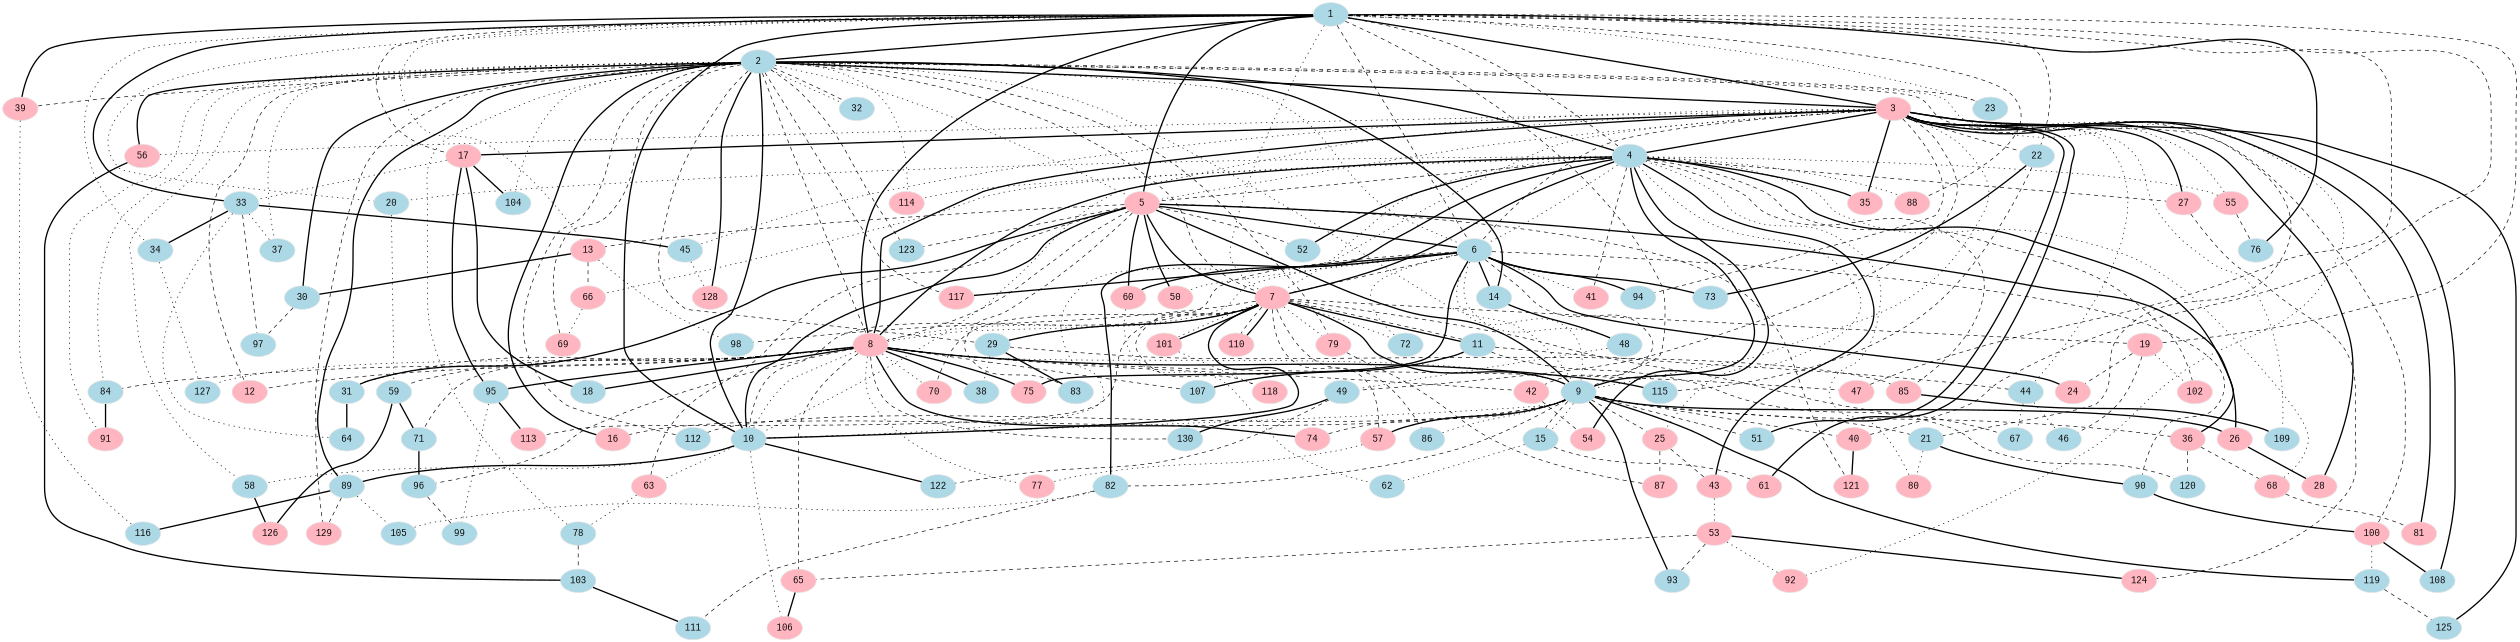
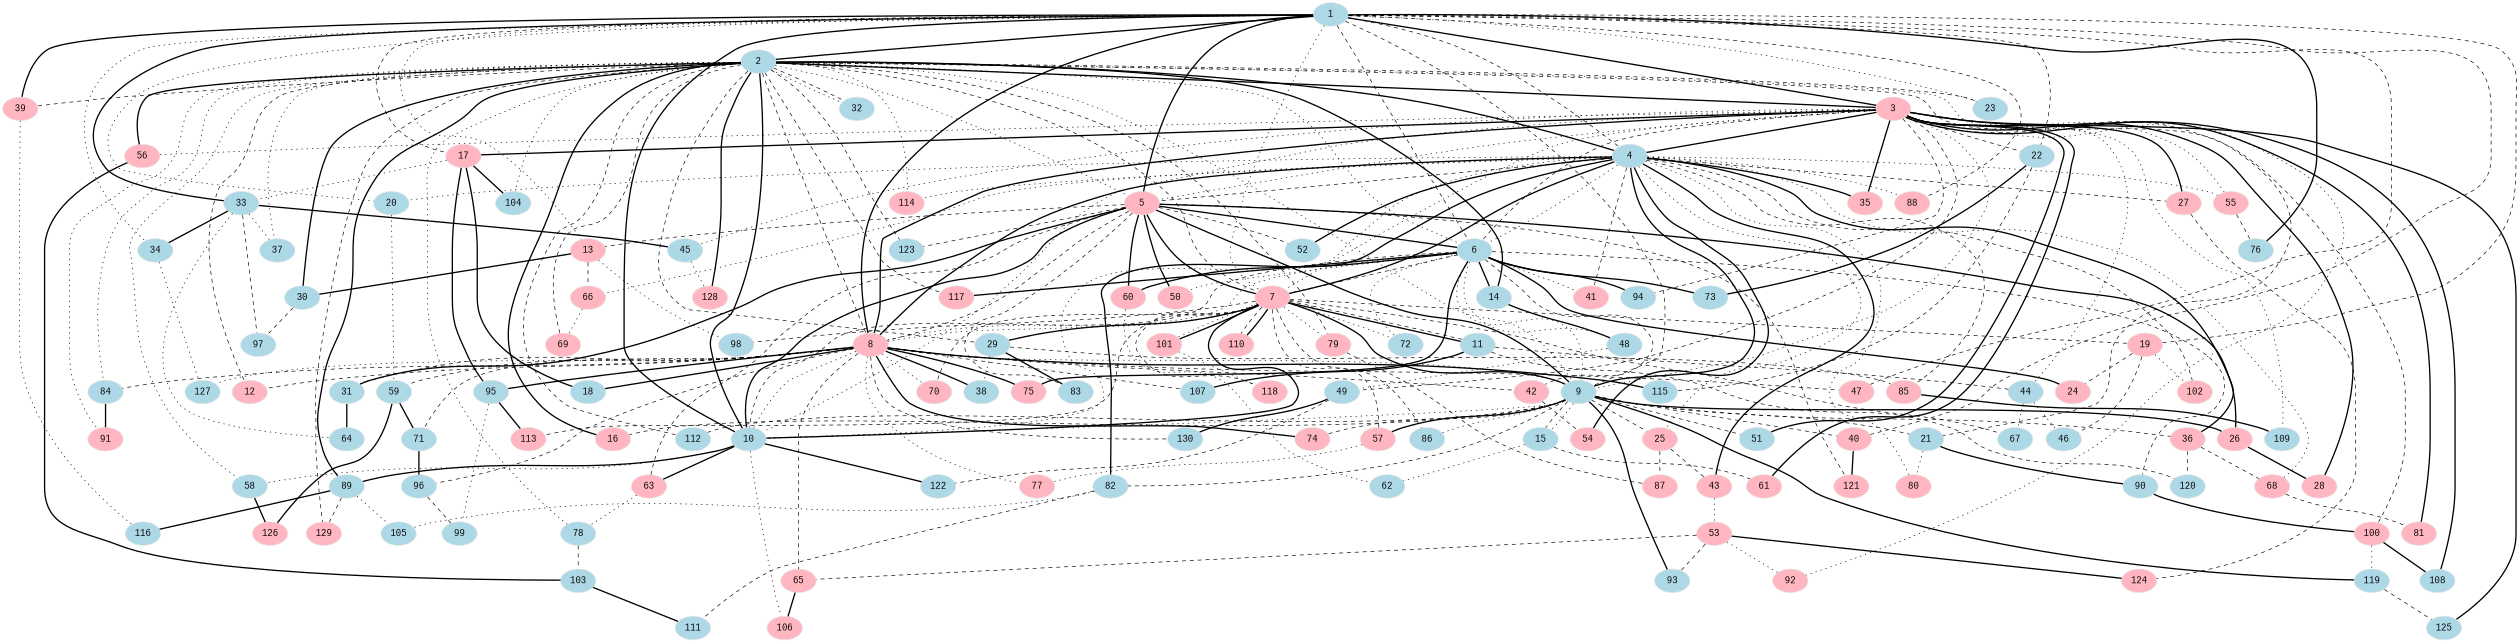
(699, 463) -> (699, 463)
